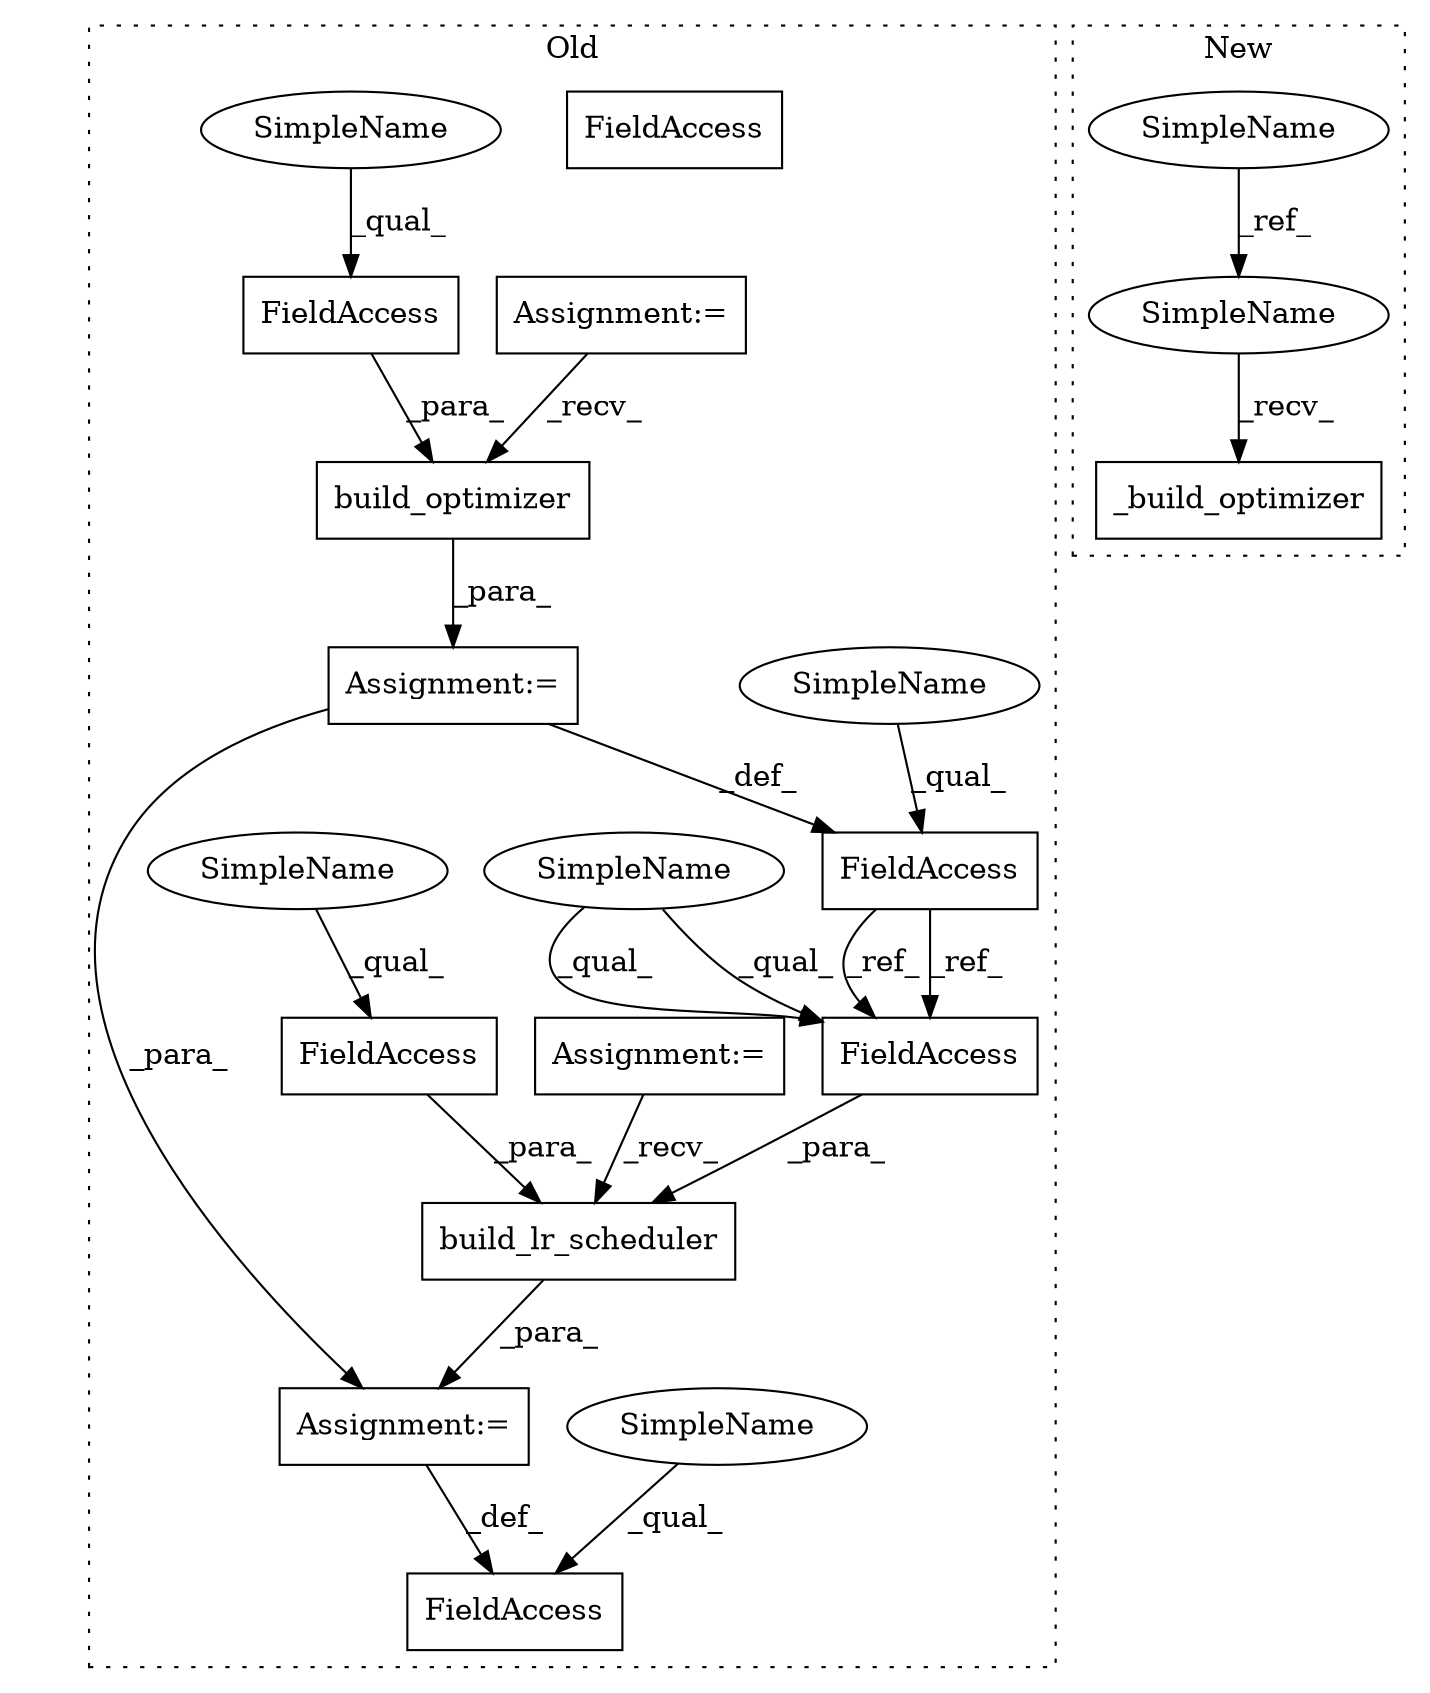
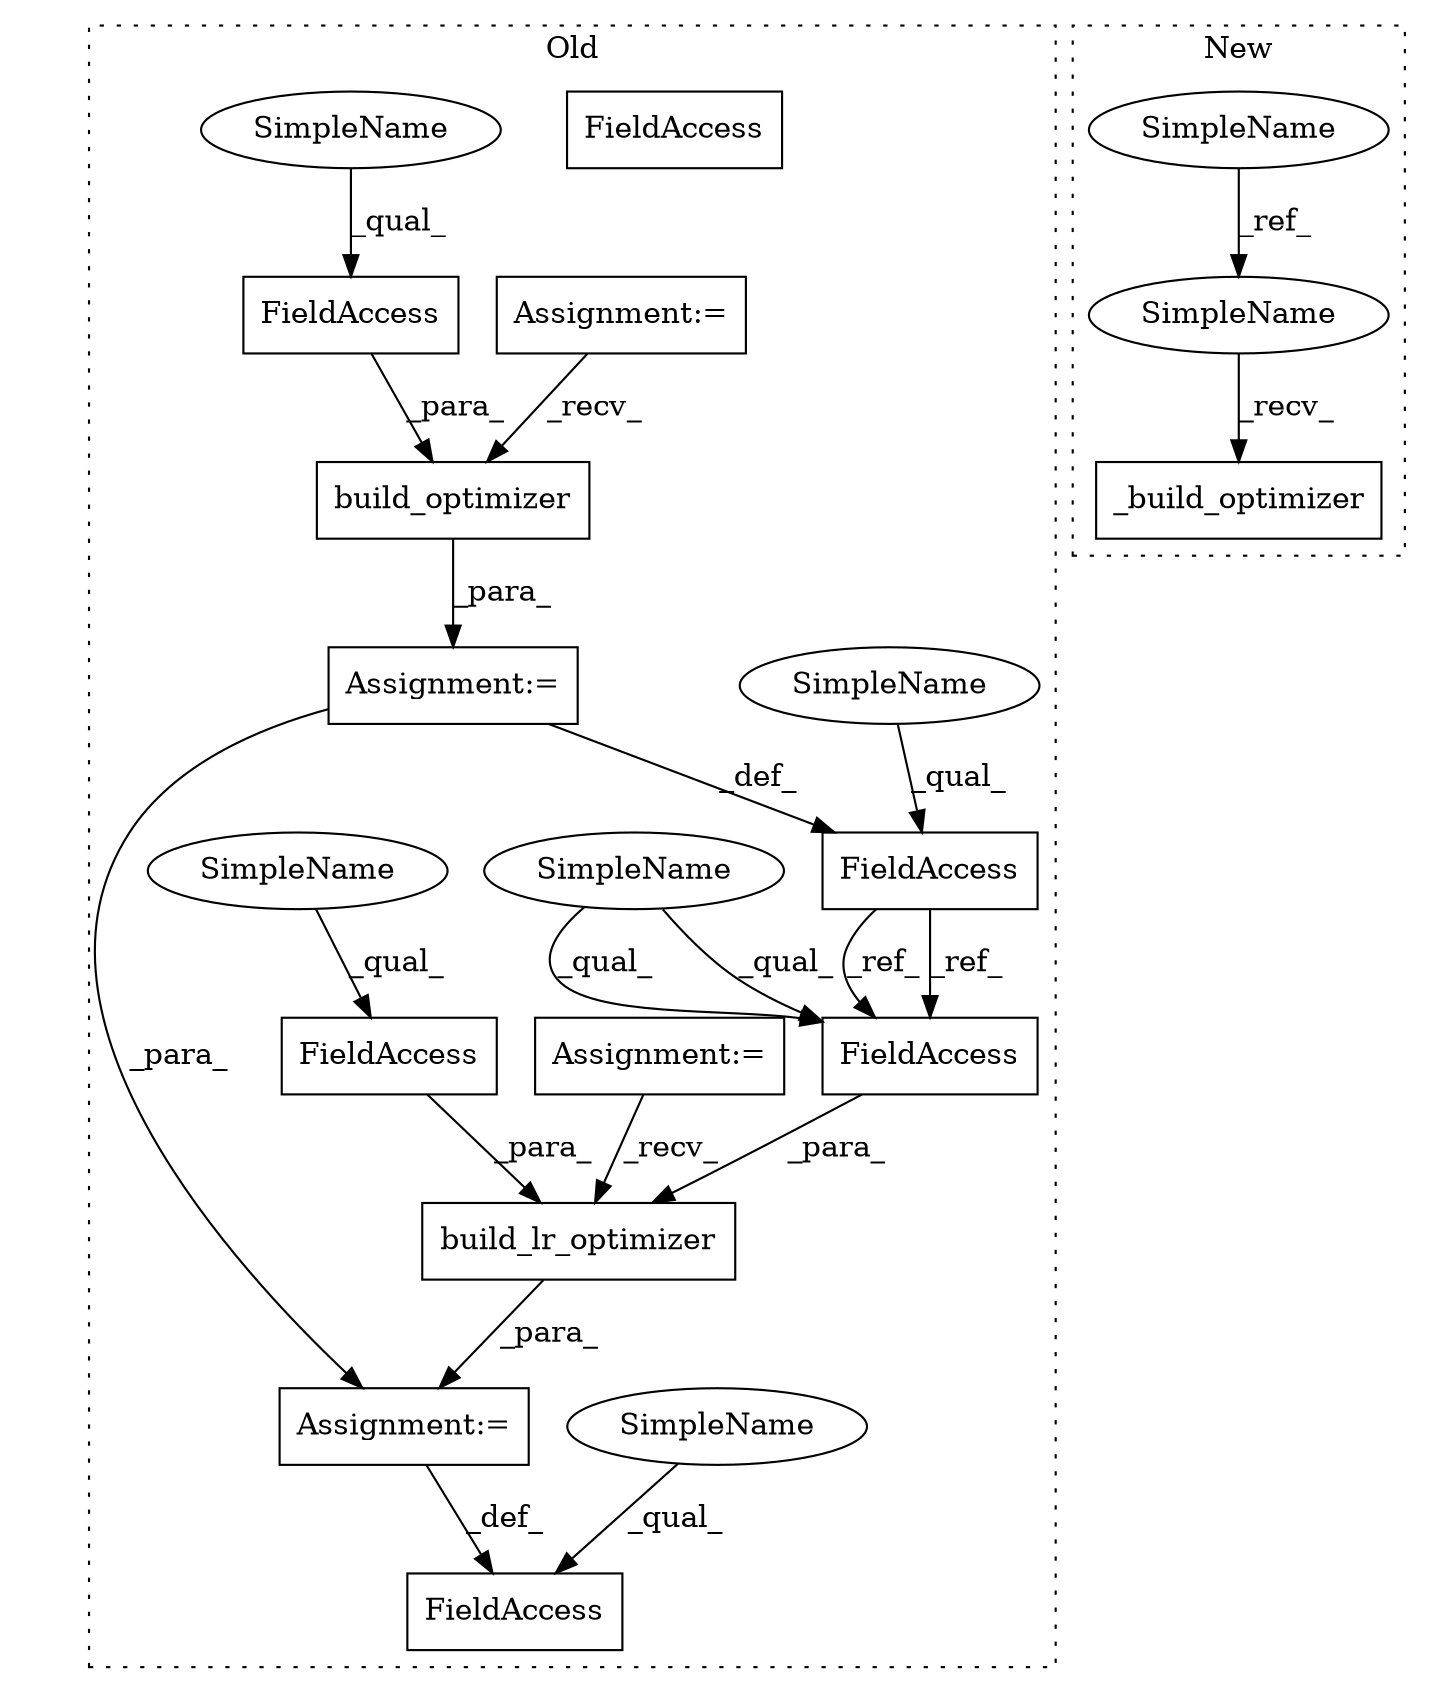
(579, 1241) -> (579, 1241)
